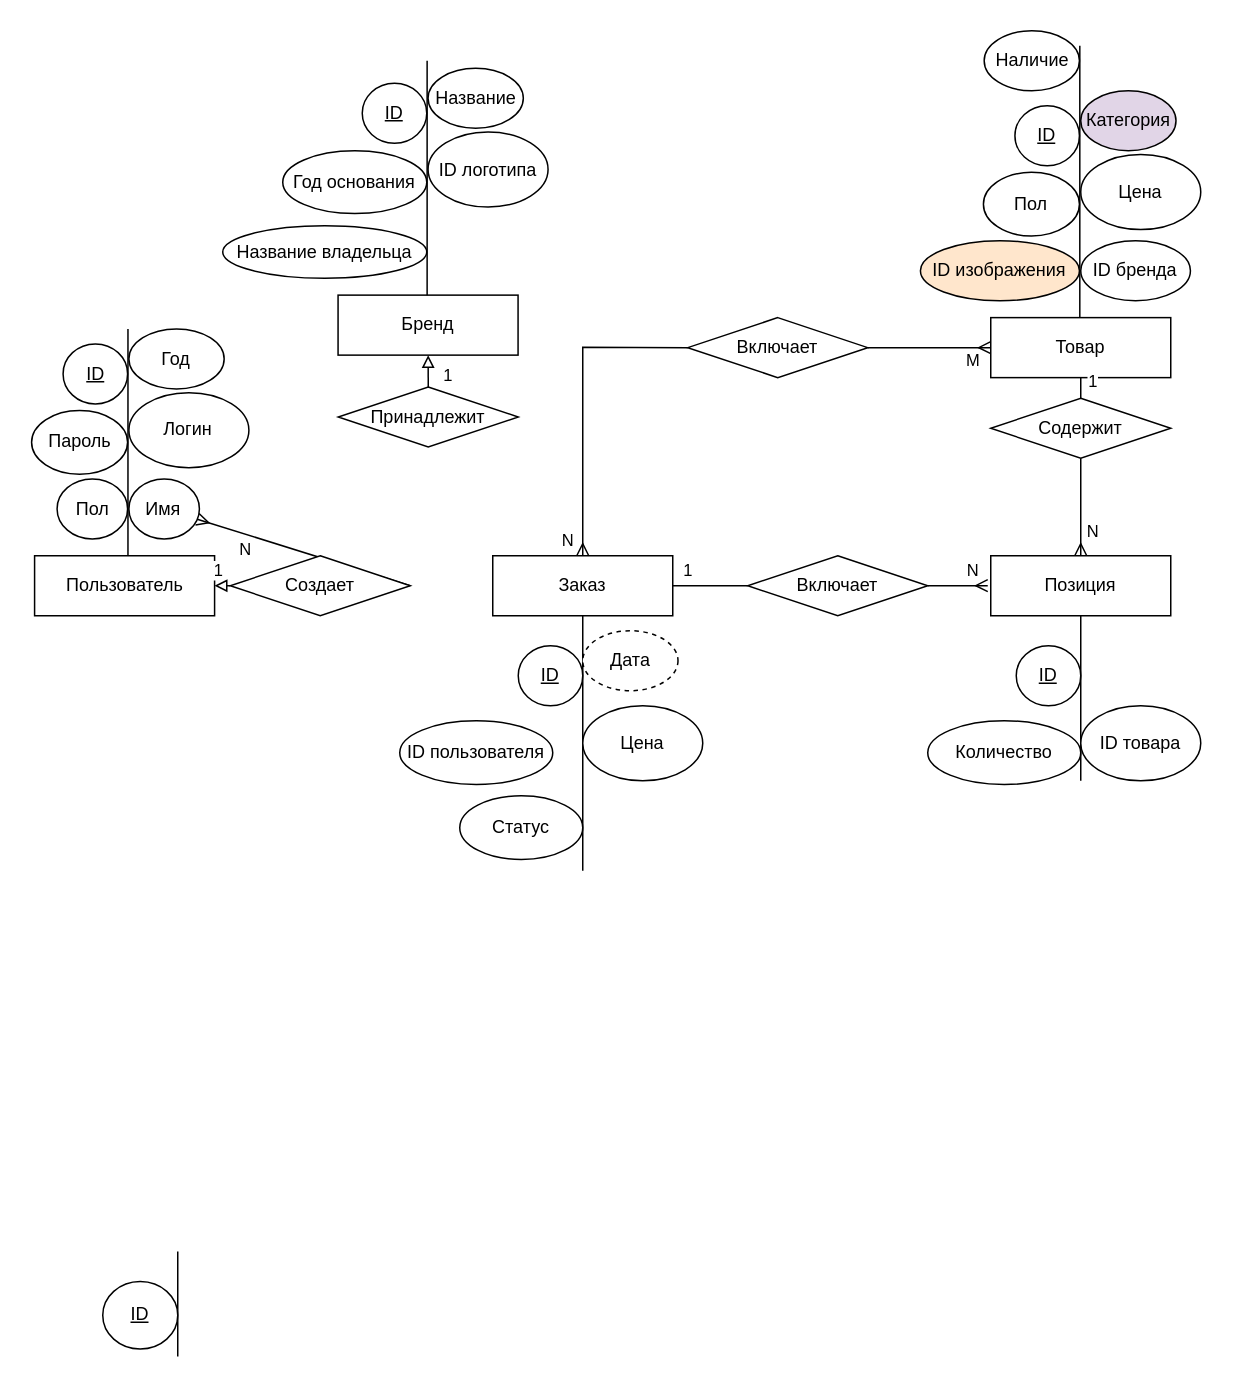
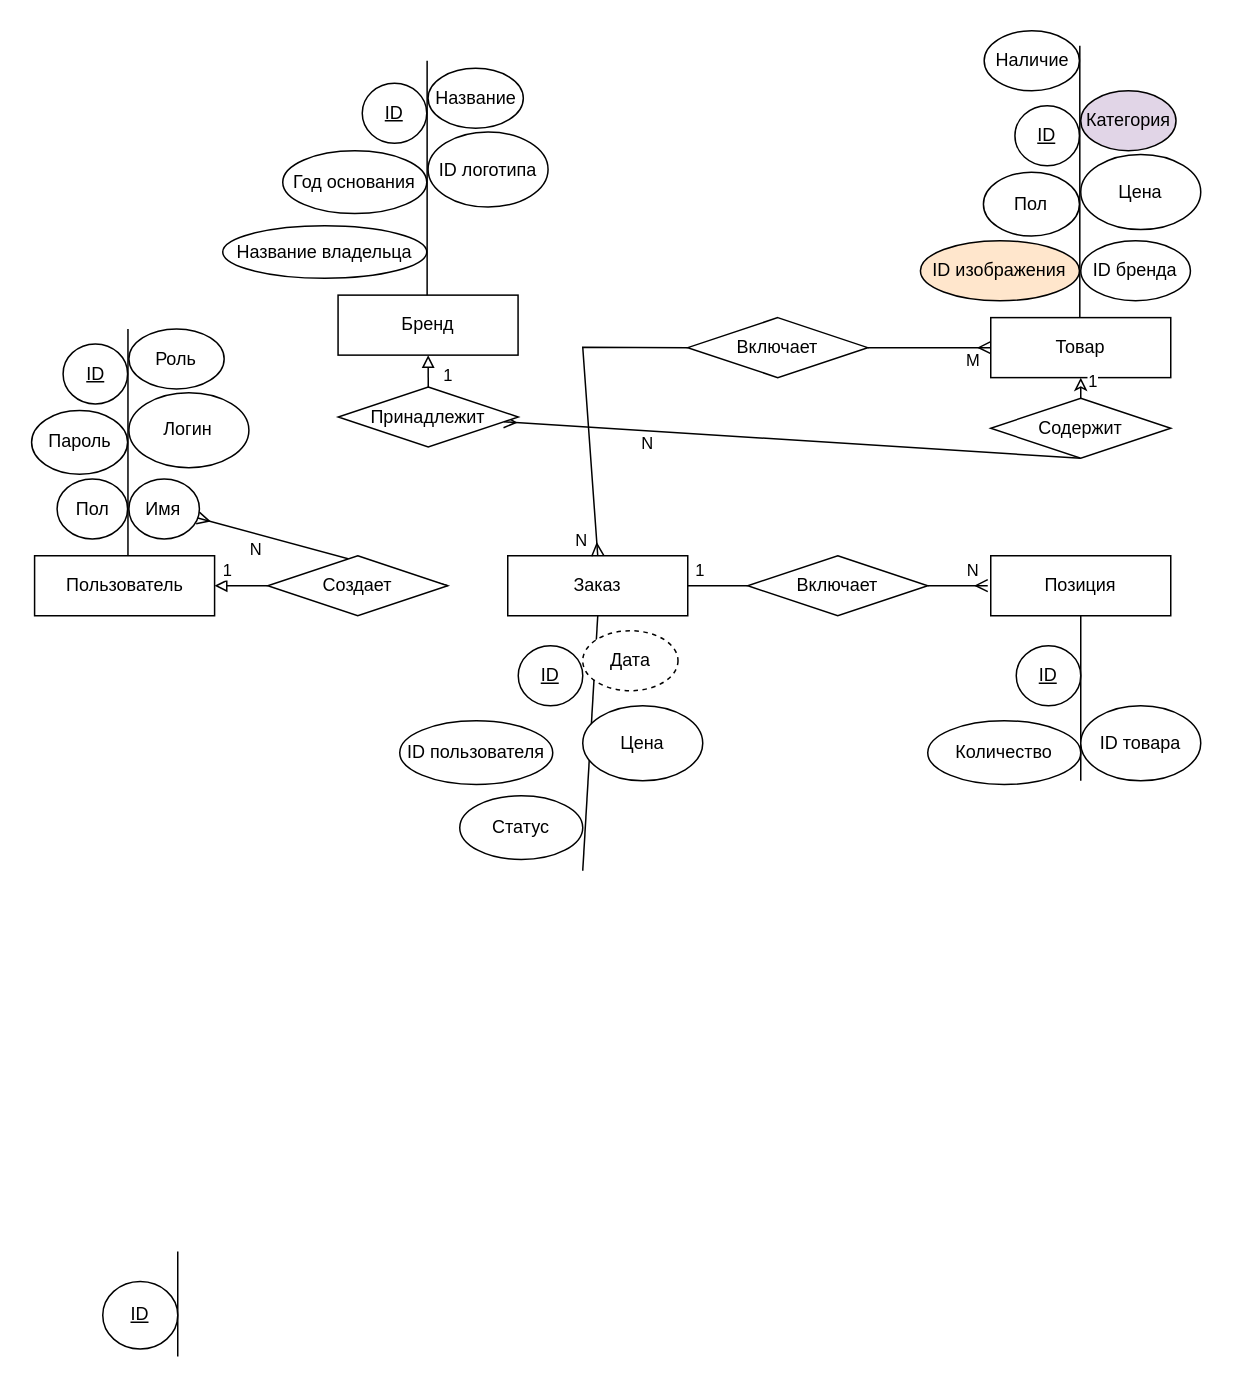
(176, 359) -> (176, 359)
(1081, 384) -> (1081, 389)
(1081, 506) -> (792, 440)
(320, 586) -> (358, 586)
(583, 586) -> (598, 586)
